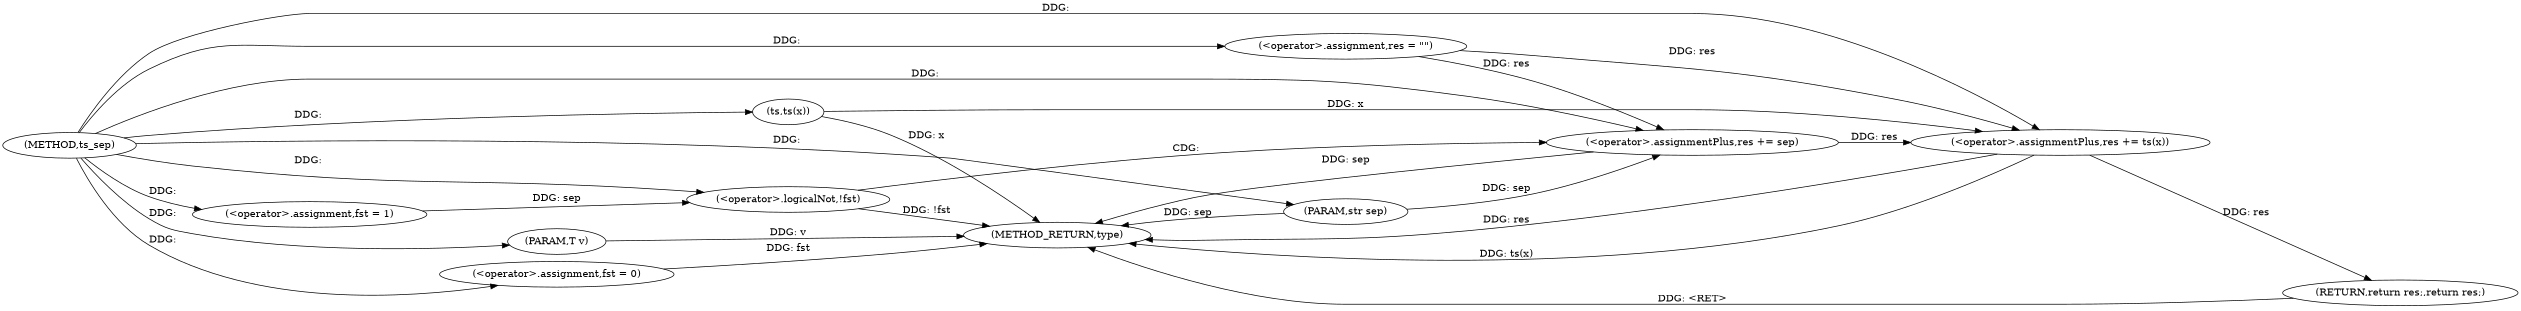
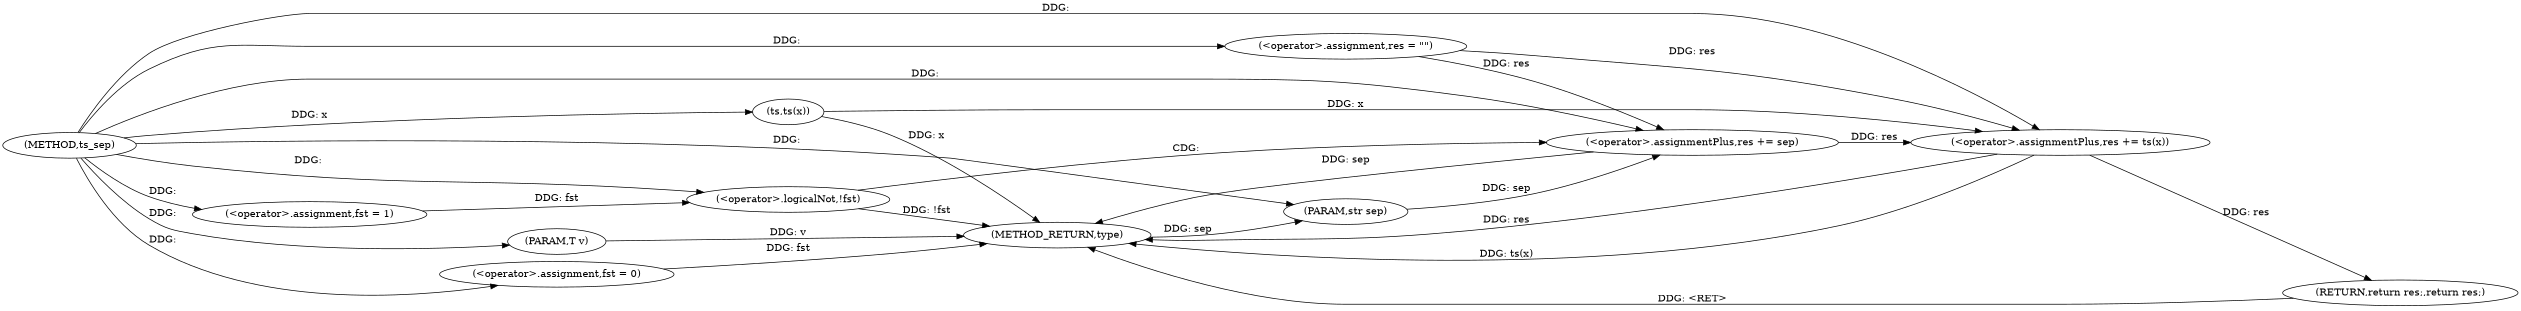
(310, 115) -> (310, 115)
(557, 198) -> (557, 198)
(1206, 218) -> (1223, 233)
